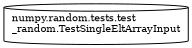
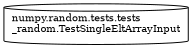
(96, 24) -> (96, 24)
